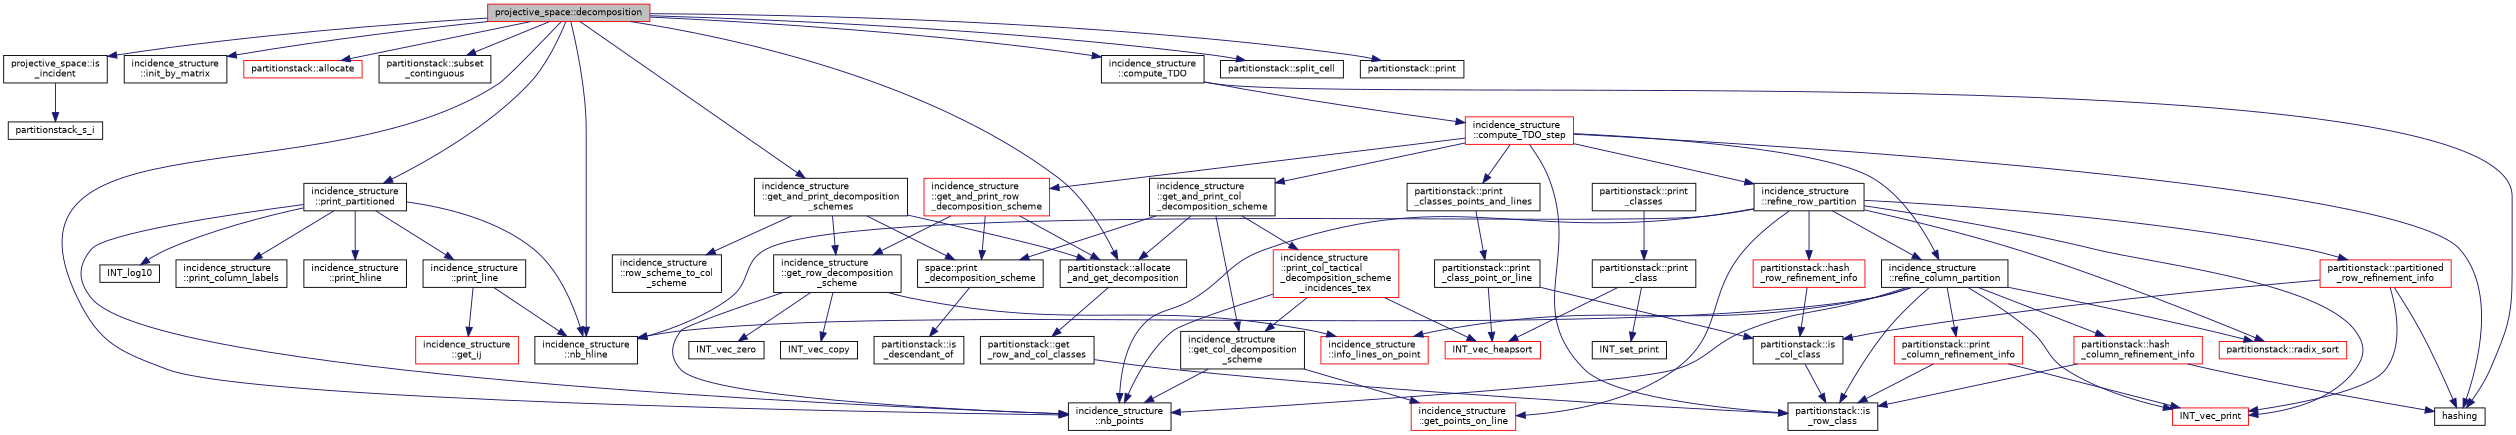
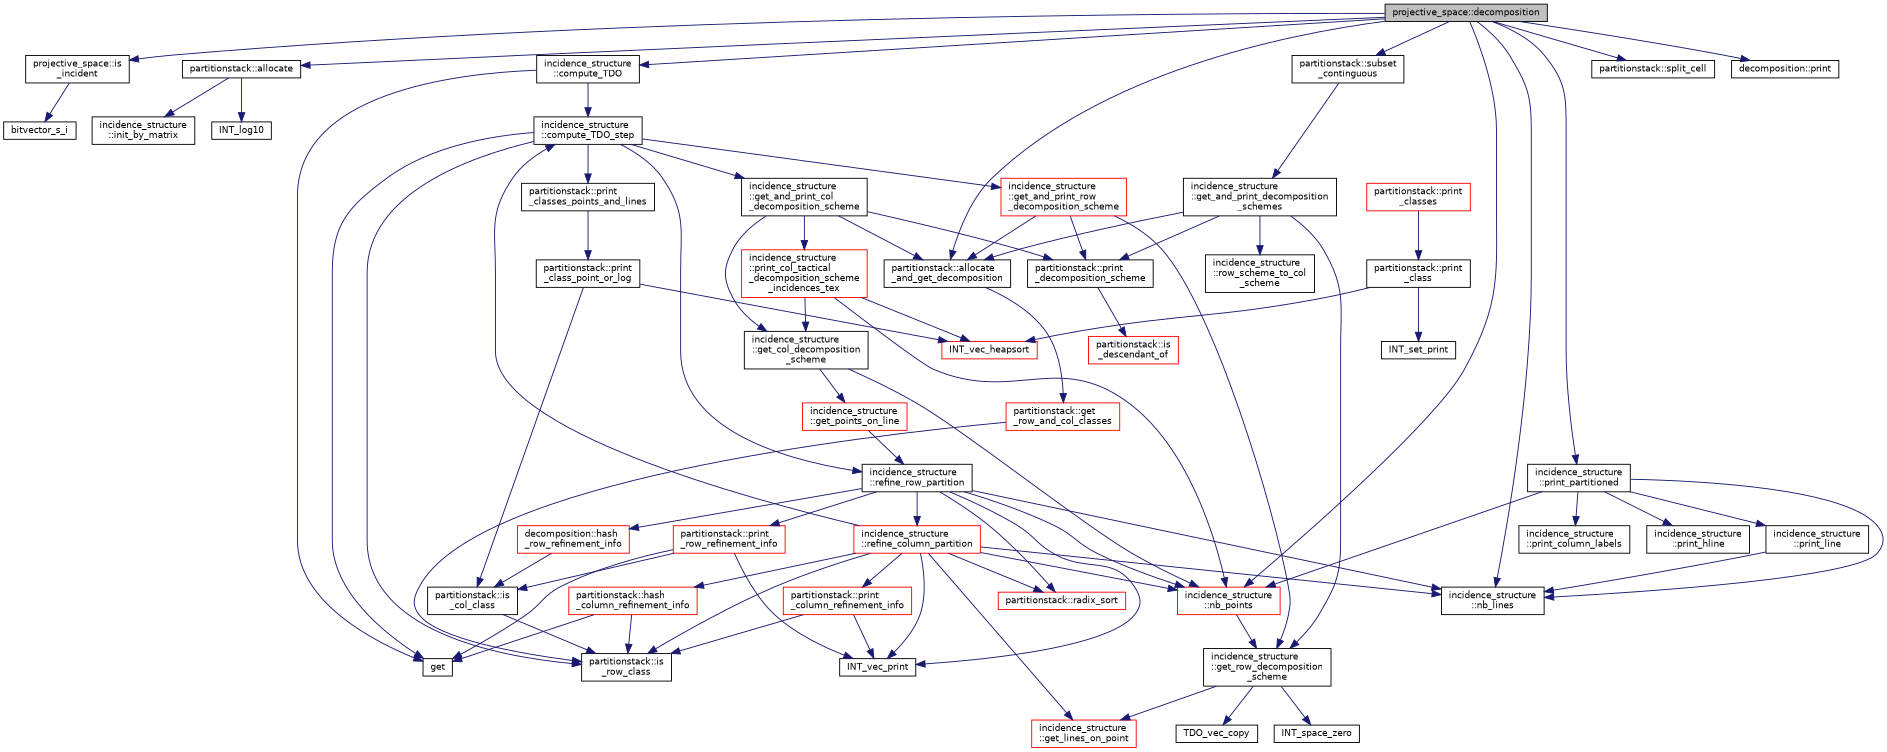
(569, 13) -> (1466, 13)
(362, 36) -> (200, 95)
(303, 69) -> (242, 69)
(1412, 69) -> (1785, 69)
(689, 97) -> (1308, 127)
(55, 131) -> (40, 131)
(1519, 131) -> (588, 131)
(1783, 153) -> (558, 421)
(1644, 197) -> (1419, 197)
(224, 229) -> (242, 95)
(980, 274) -> (1090, 274)
(1487, 274) -> (588, 274)
(1809, 274) -> (573, 539)
(1945, 274) -> (917, 539)
(2386, 274) -> (729, 539)
(467, 350) -> none
(586, 350) -> (1493, 601)
(726, 350) -> (1317, 734)
(819, 350) -> (1217, 734)
(919, 350) -> (1133, 350)
(1037, 350) -> (1063, 417)
(1375, 350) -> (1084, 734)
(1691, 356) -> (883, 444)
(779, 394) -> (1244, 628)
(1120, 417) -> (1229, 601)
(2211, 417) -> (878, 667)
(2460, 417) -> (438, 667)
